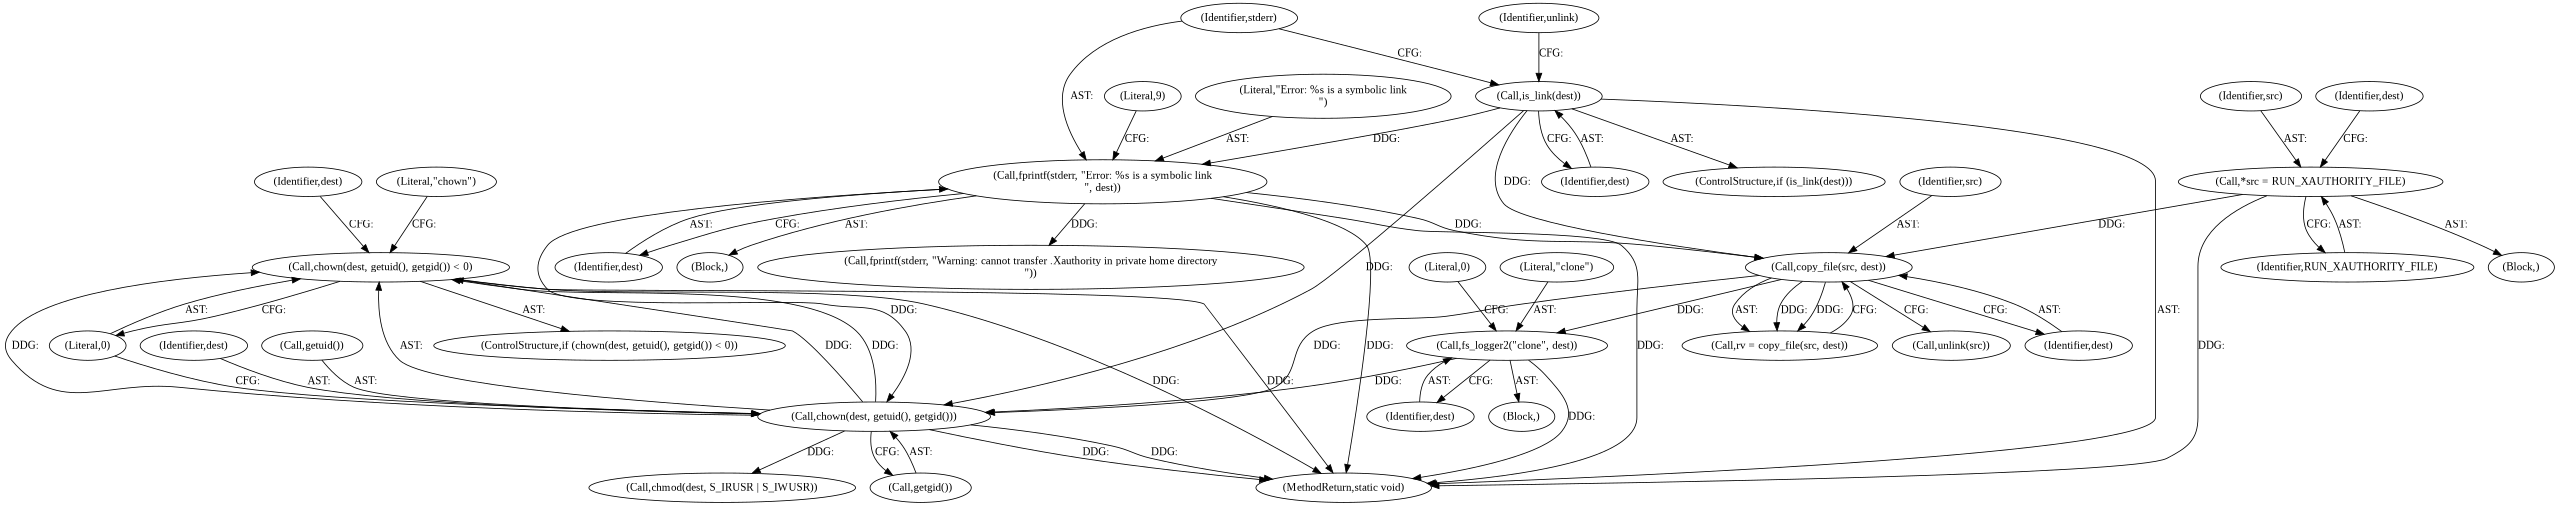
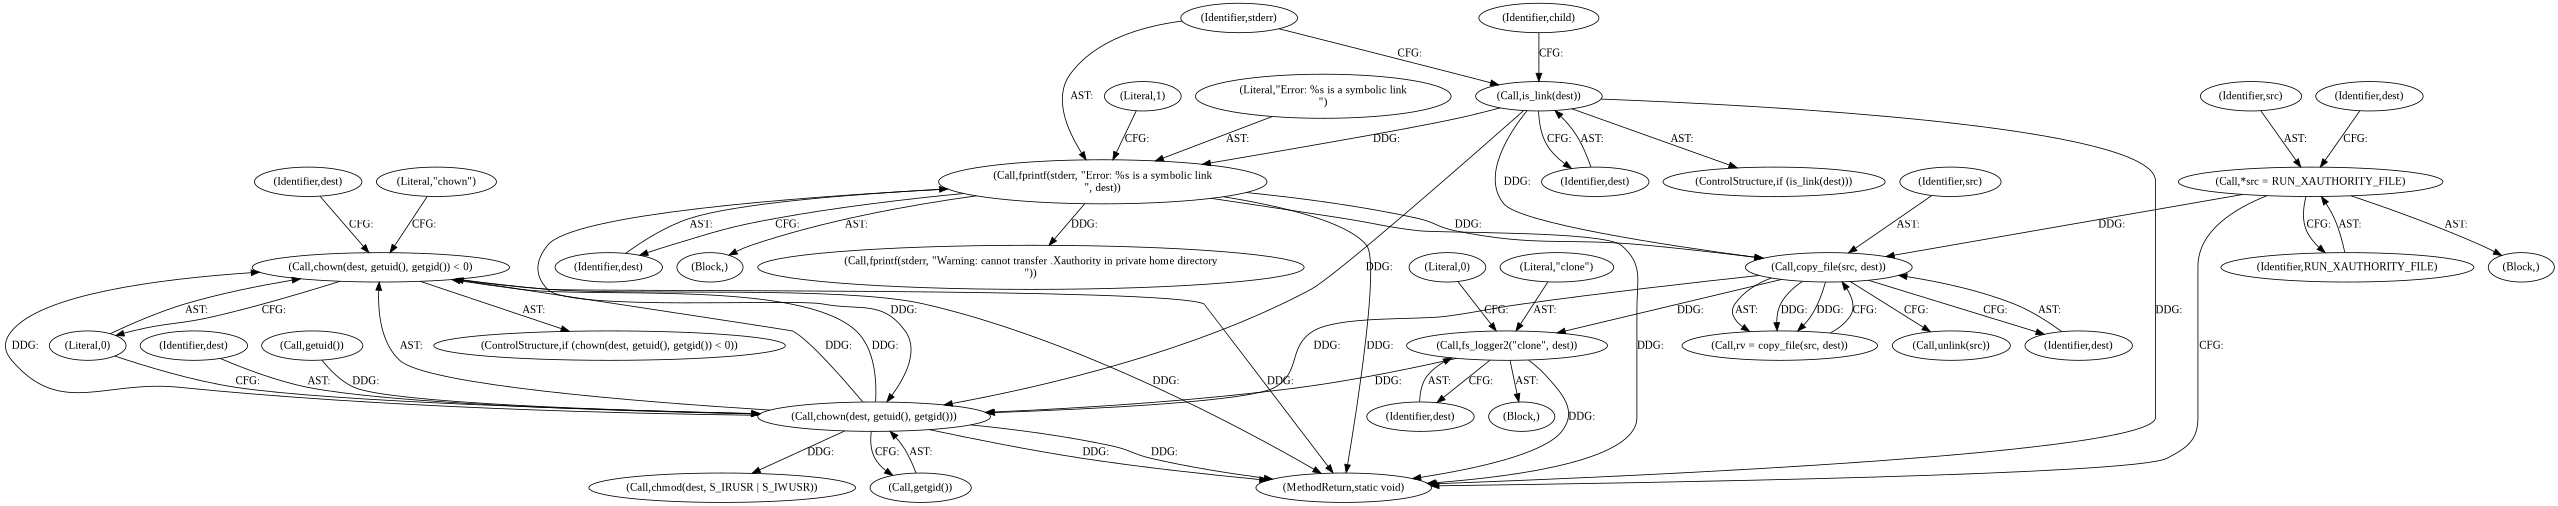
(1539, 18) -> (1539, 18)
(1143, 96) -> (1143, 96)
(2171, 310) -> (2171, 310)
(2213, 346) -> (2213, 346)
(367, 381) -> (367, 381)
